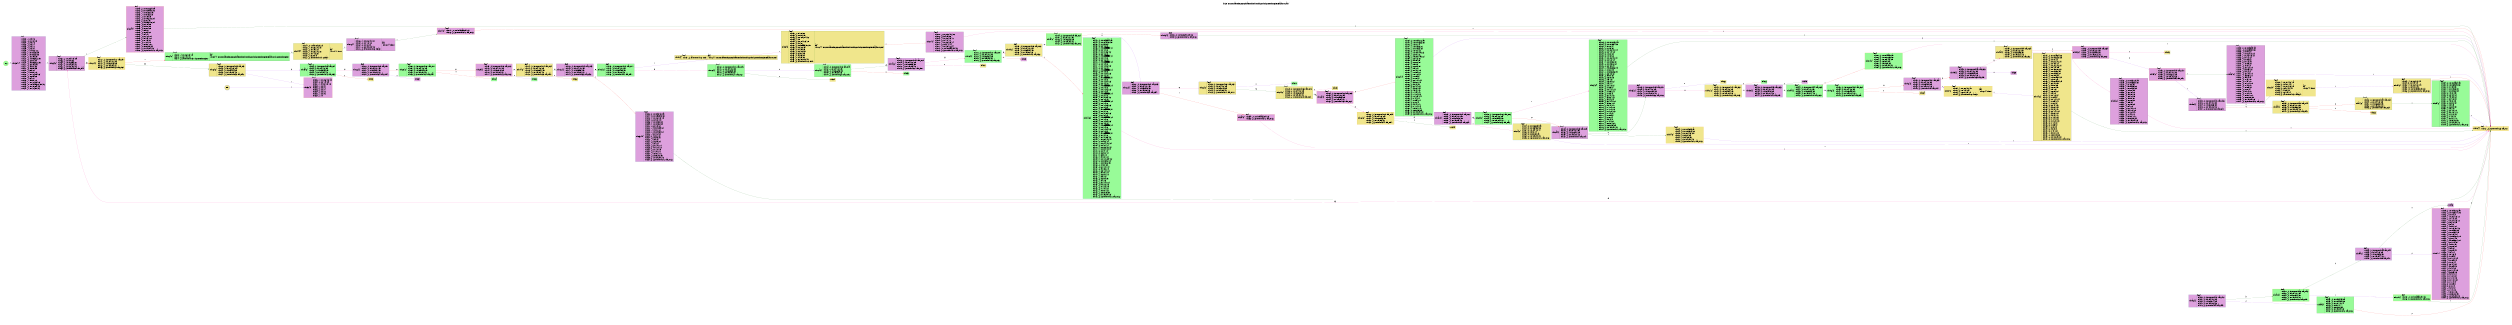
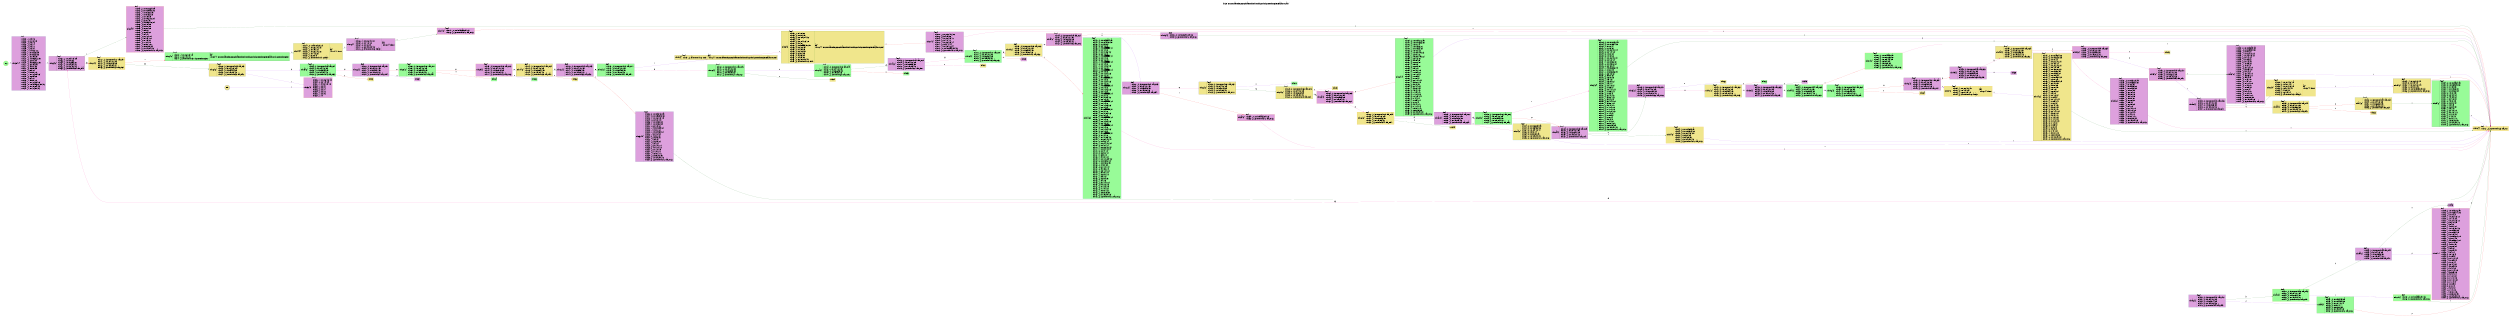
(1064, 40) -> (1064, 40)
